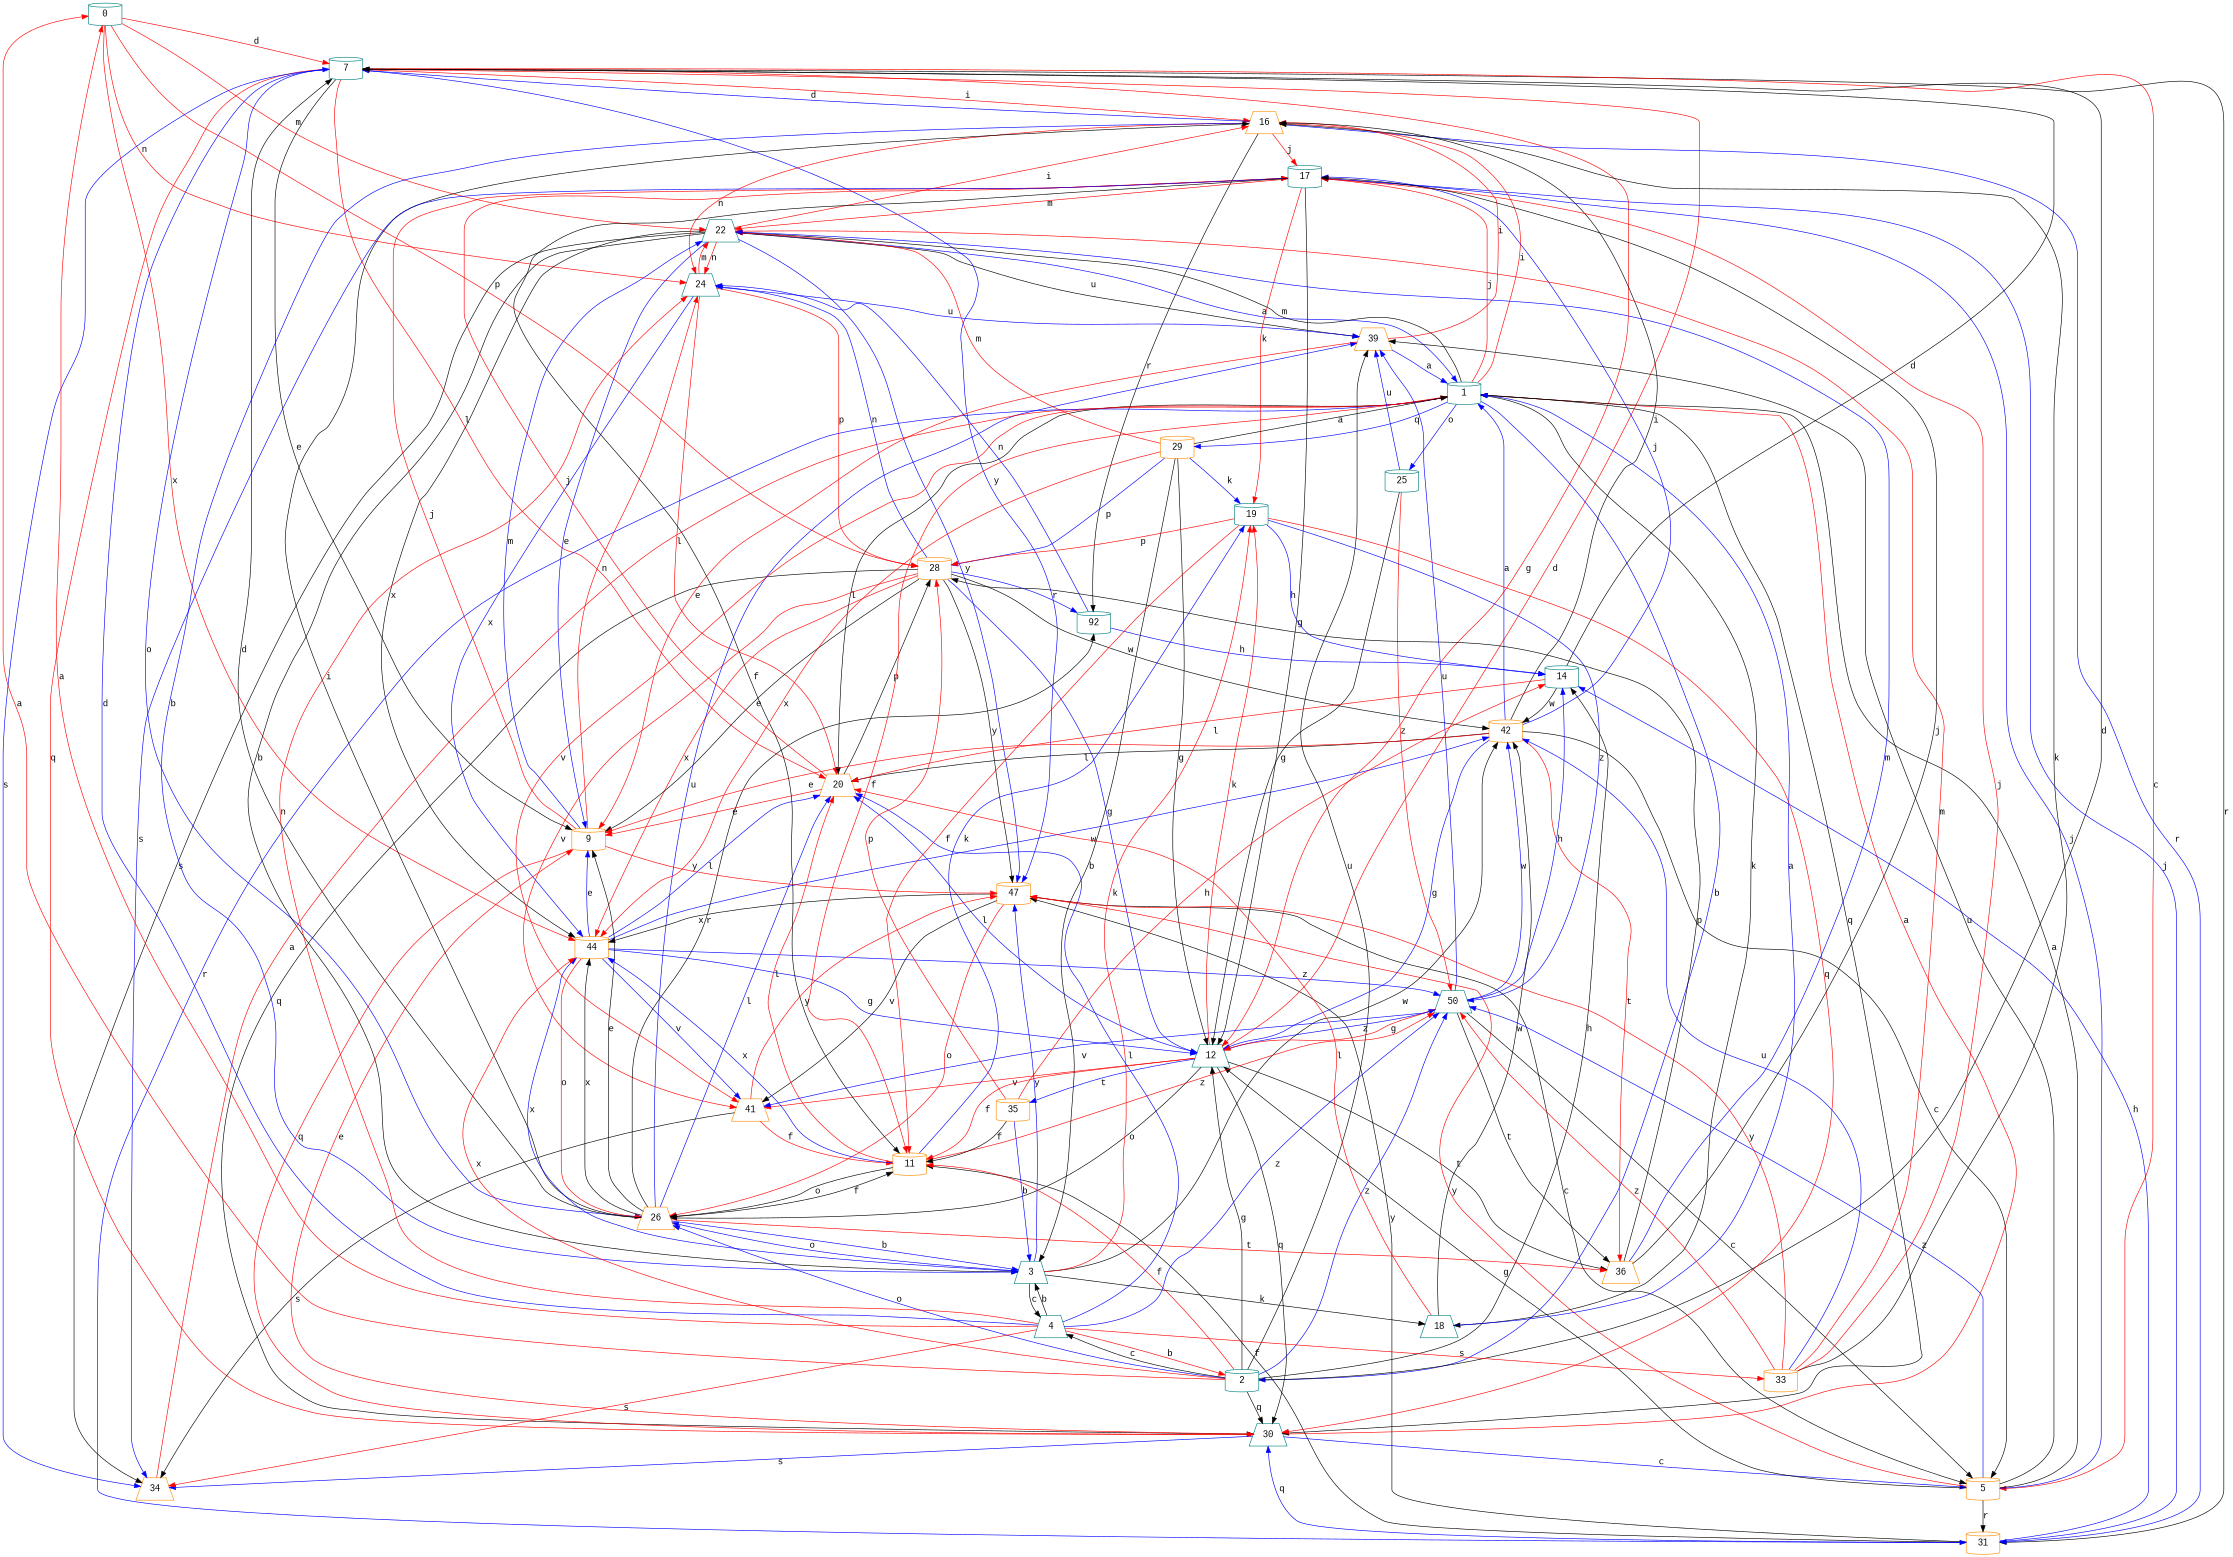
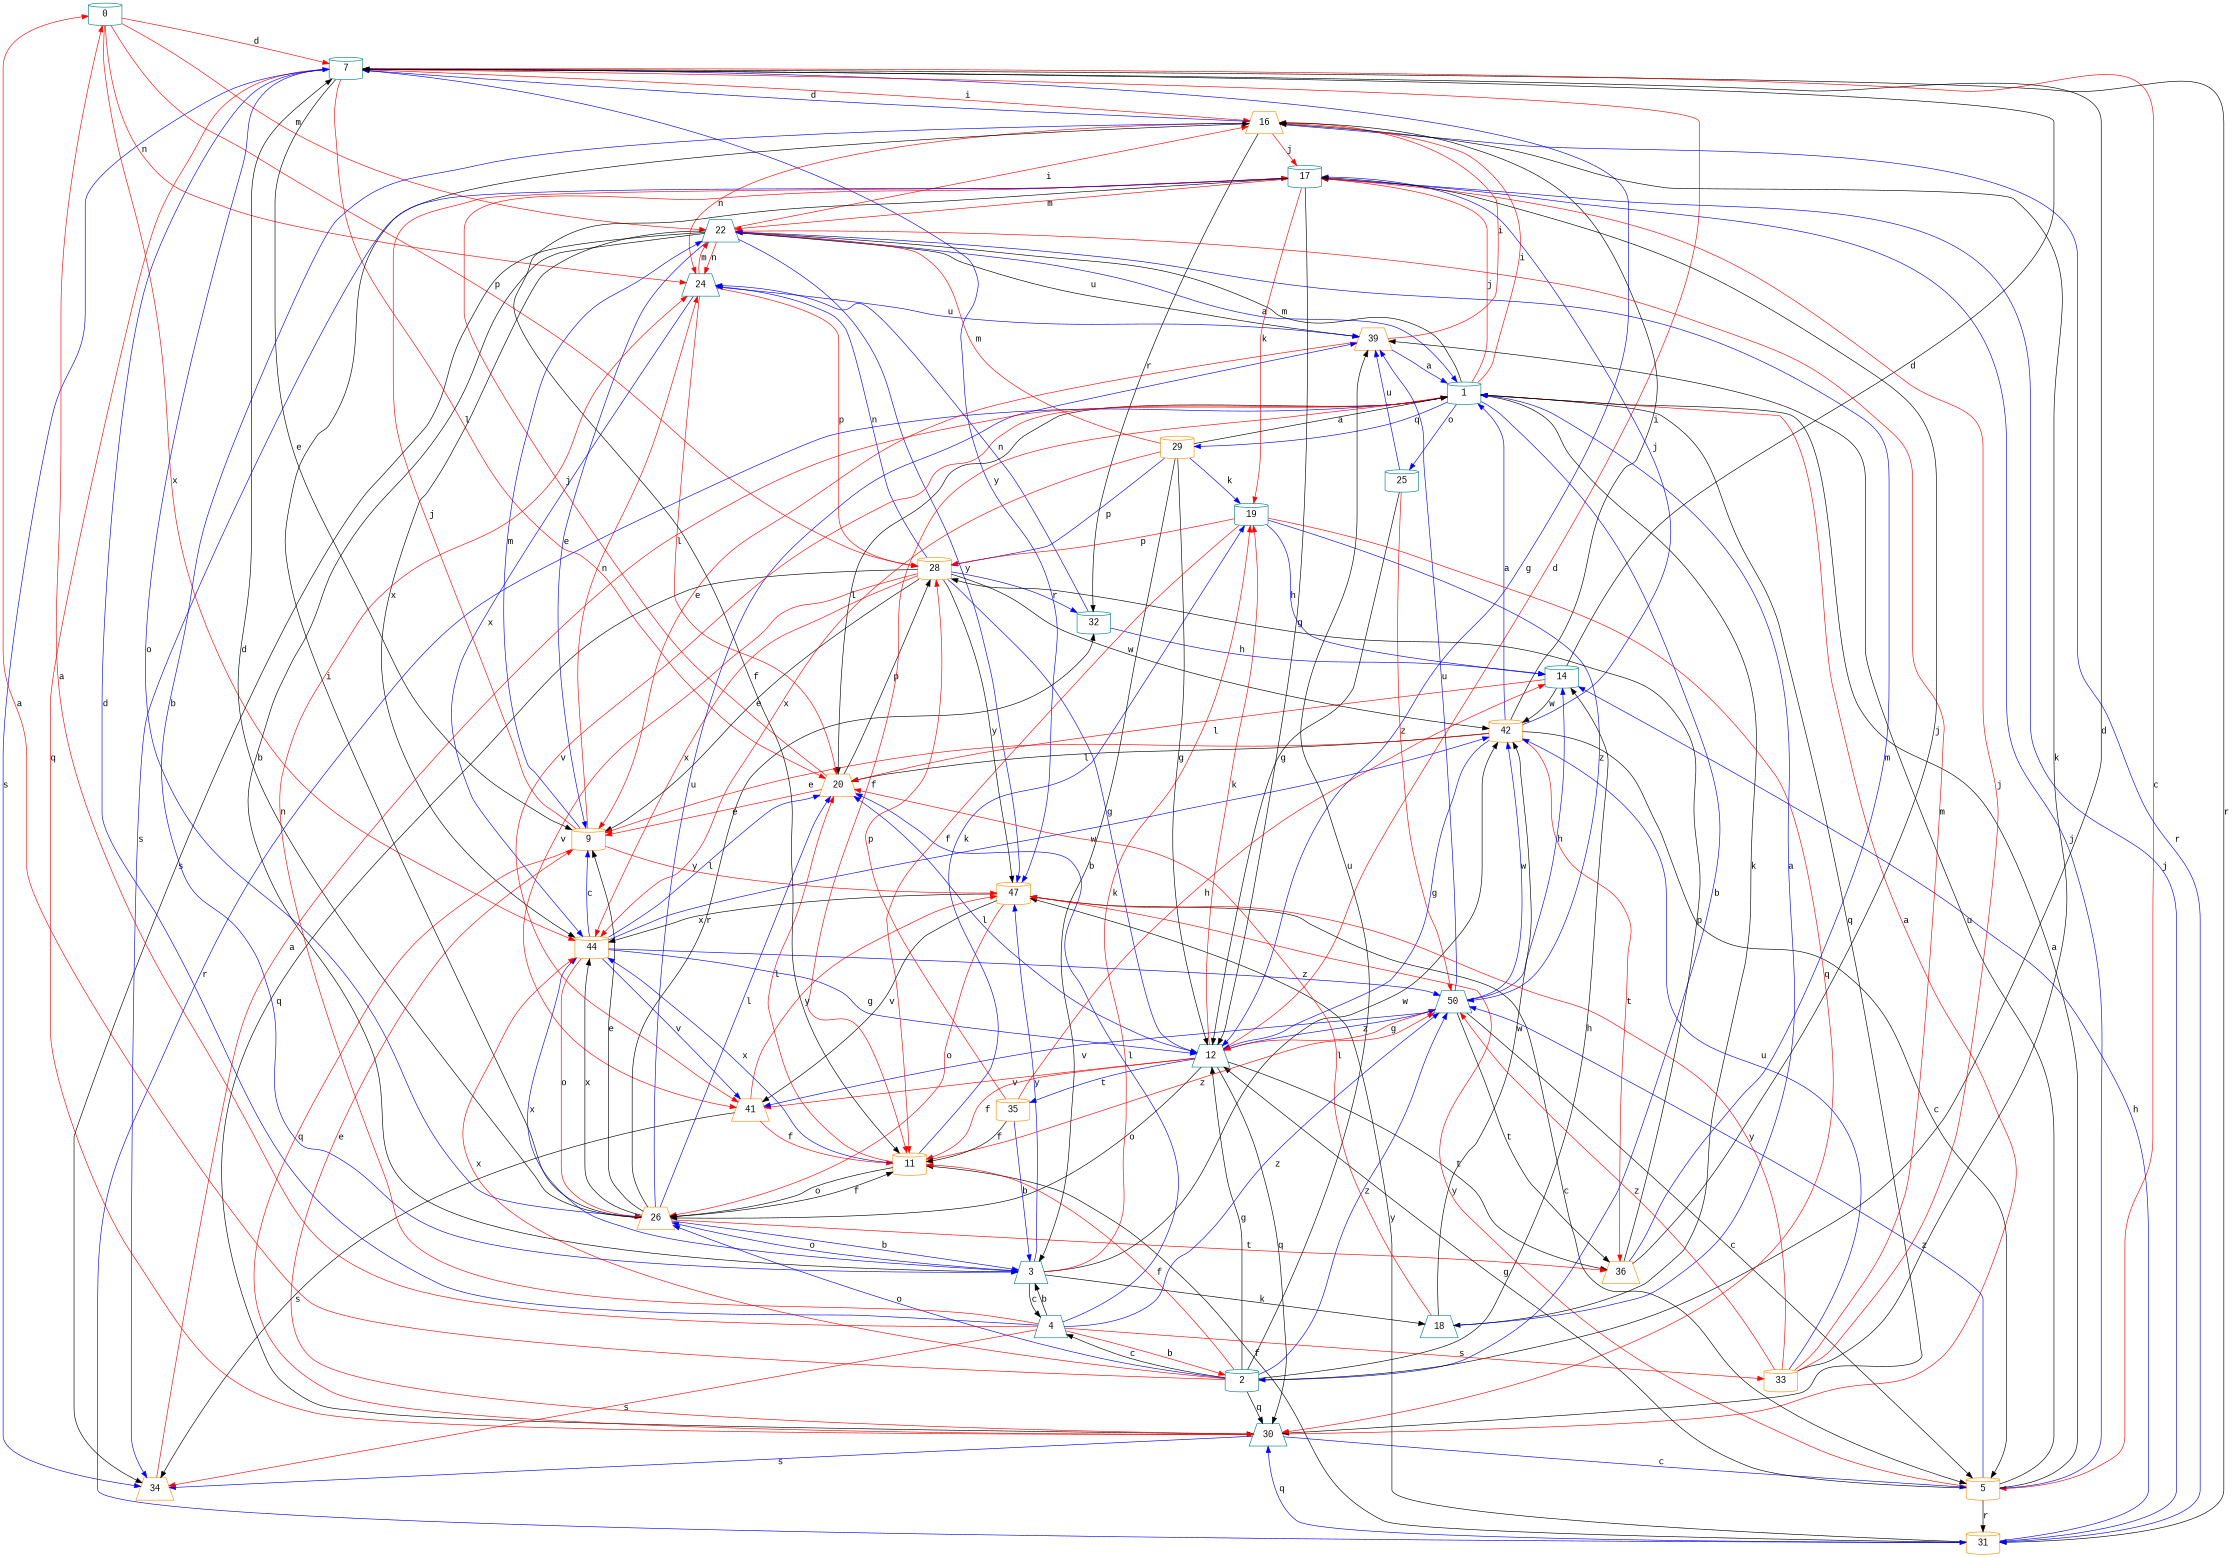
(1482, 133) -> (1482, 133)
(1094, 623) -> (1094, 623)
(590, 894) -> (590, 894)
